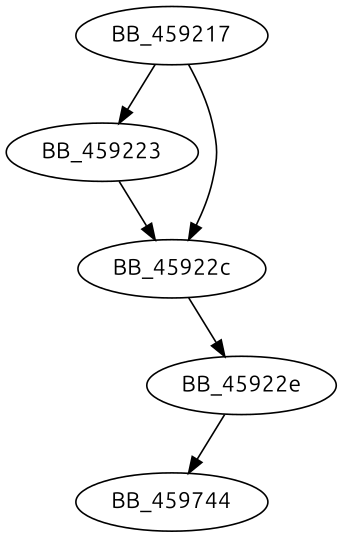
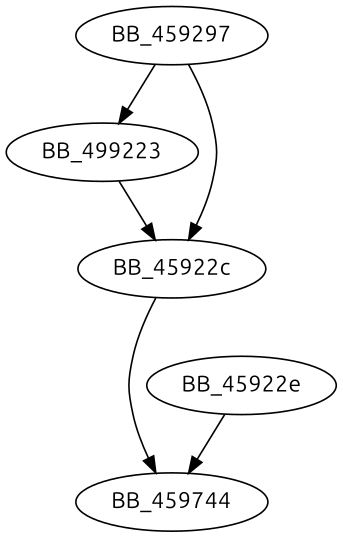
(172, 36) -> (172, 36)
(102, 152) -> (102, 152)
(202, 320) -> (129, 377)
